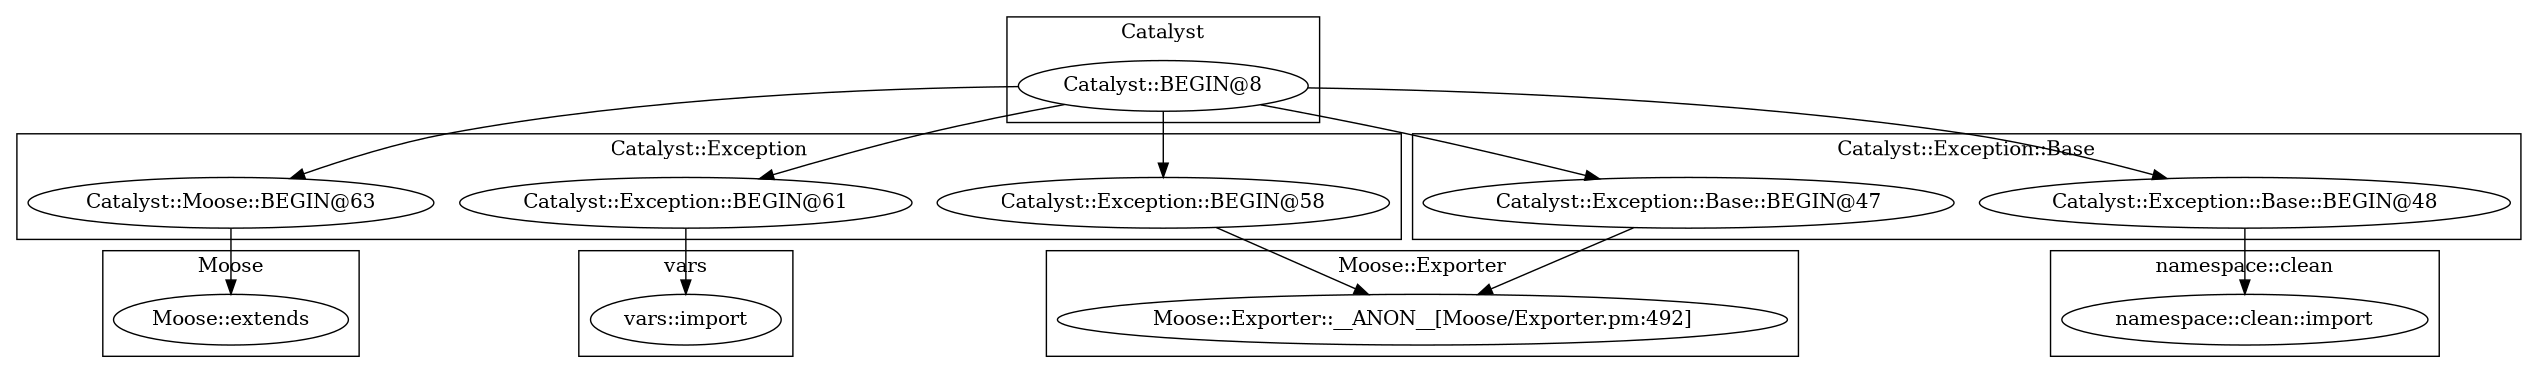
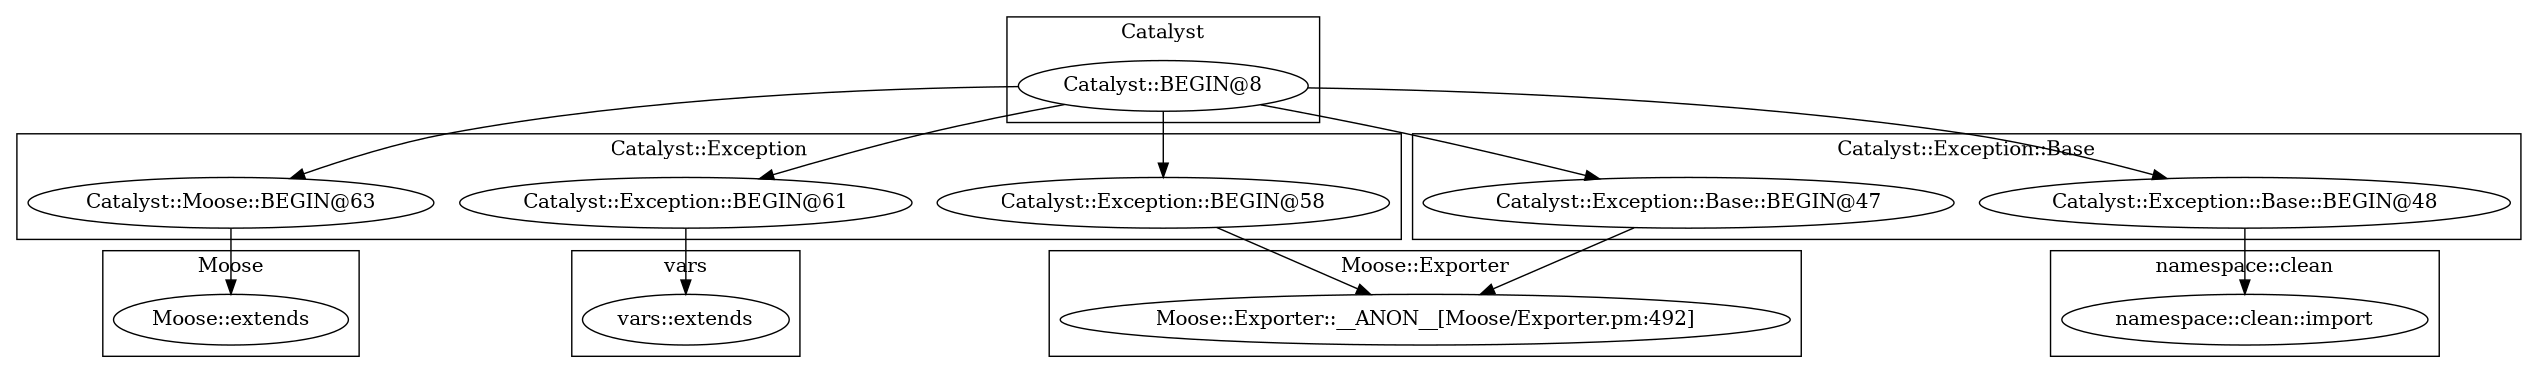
(686, 320) -> (686, 320)
